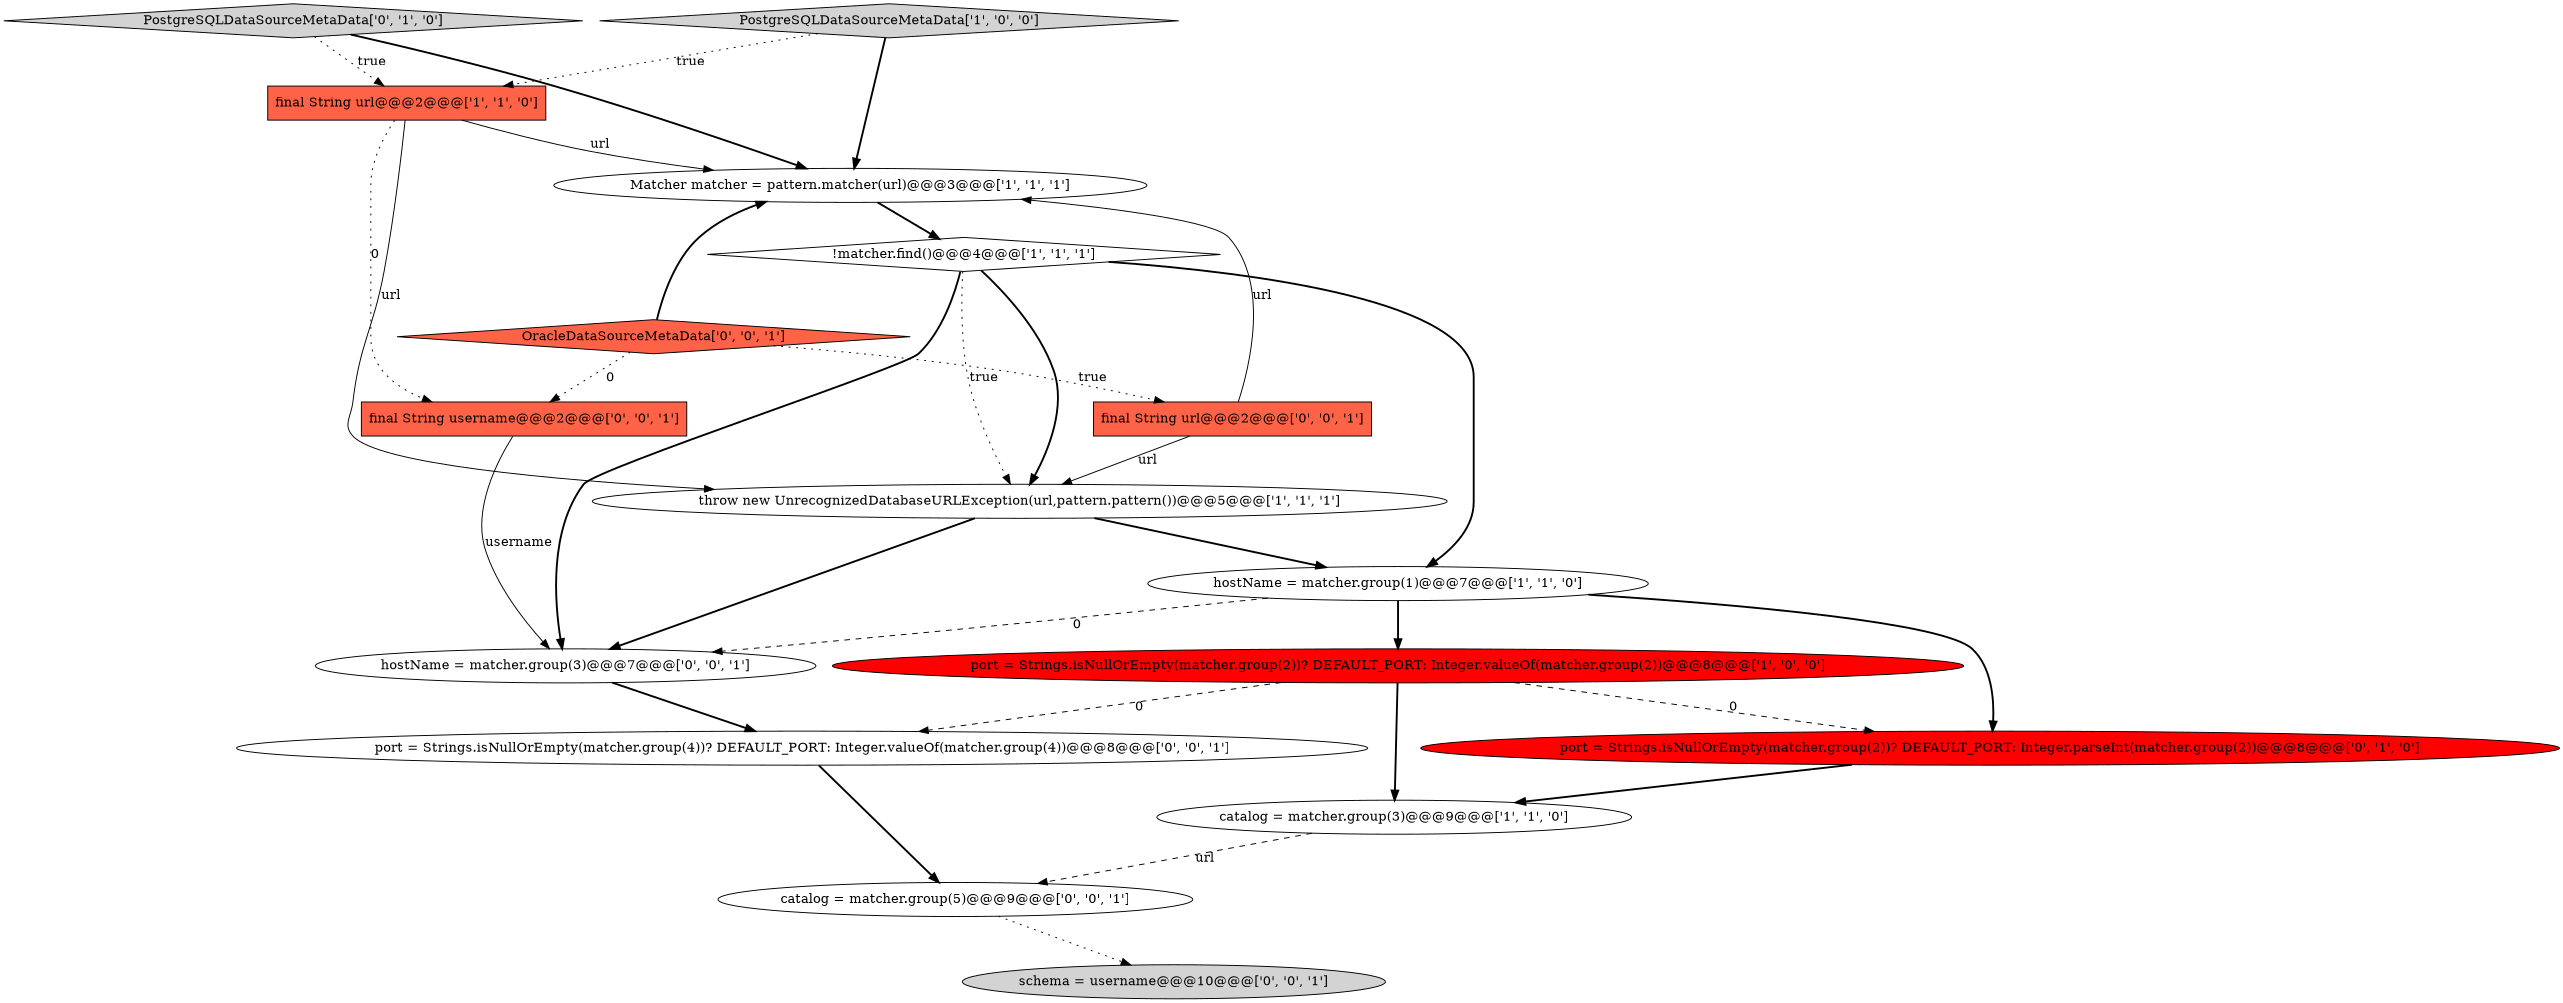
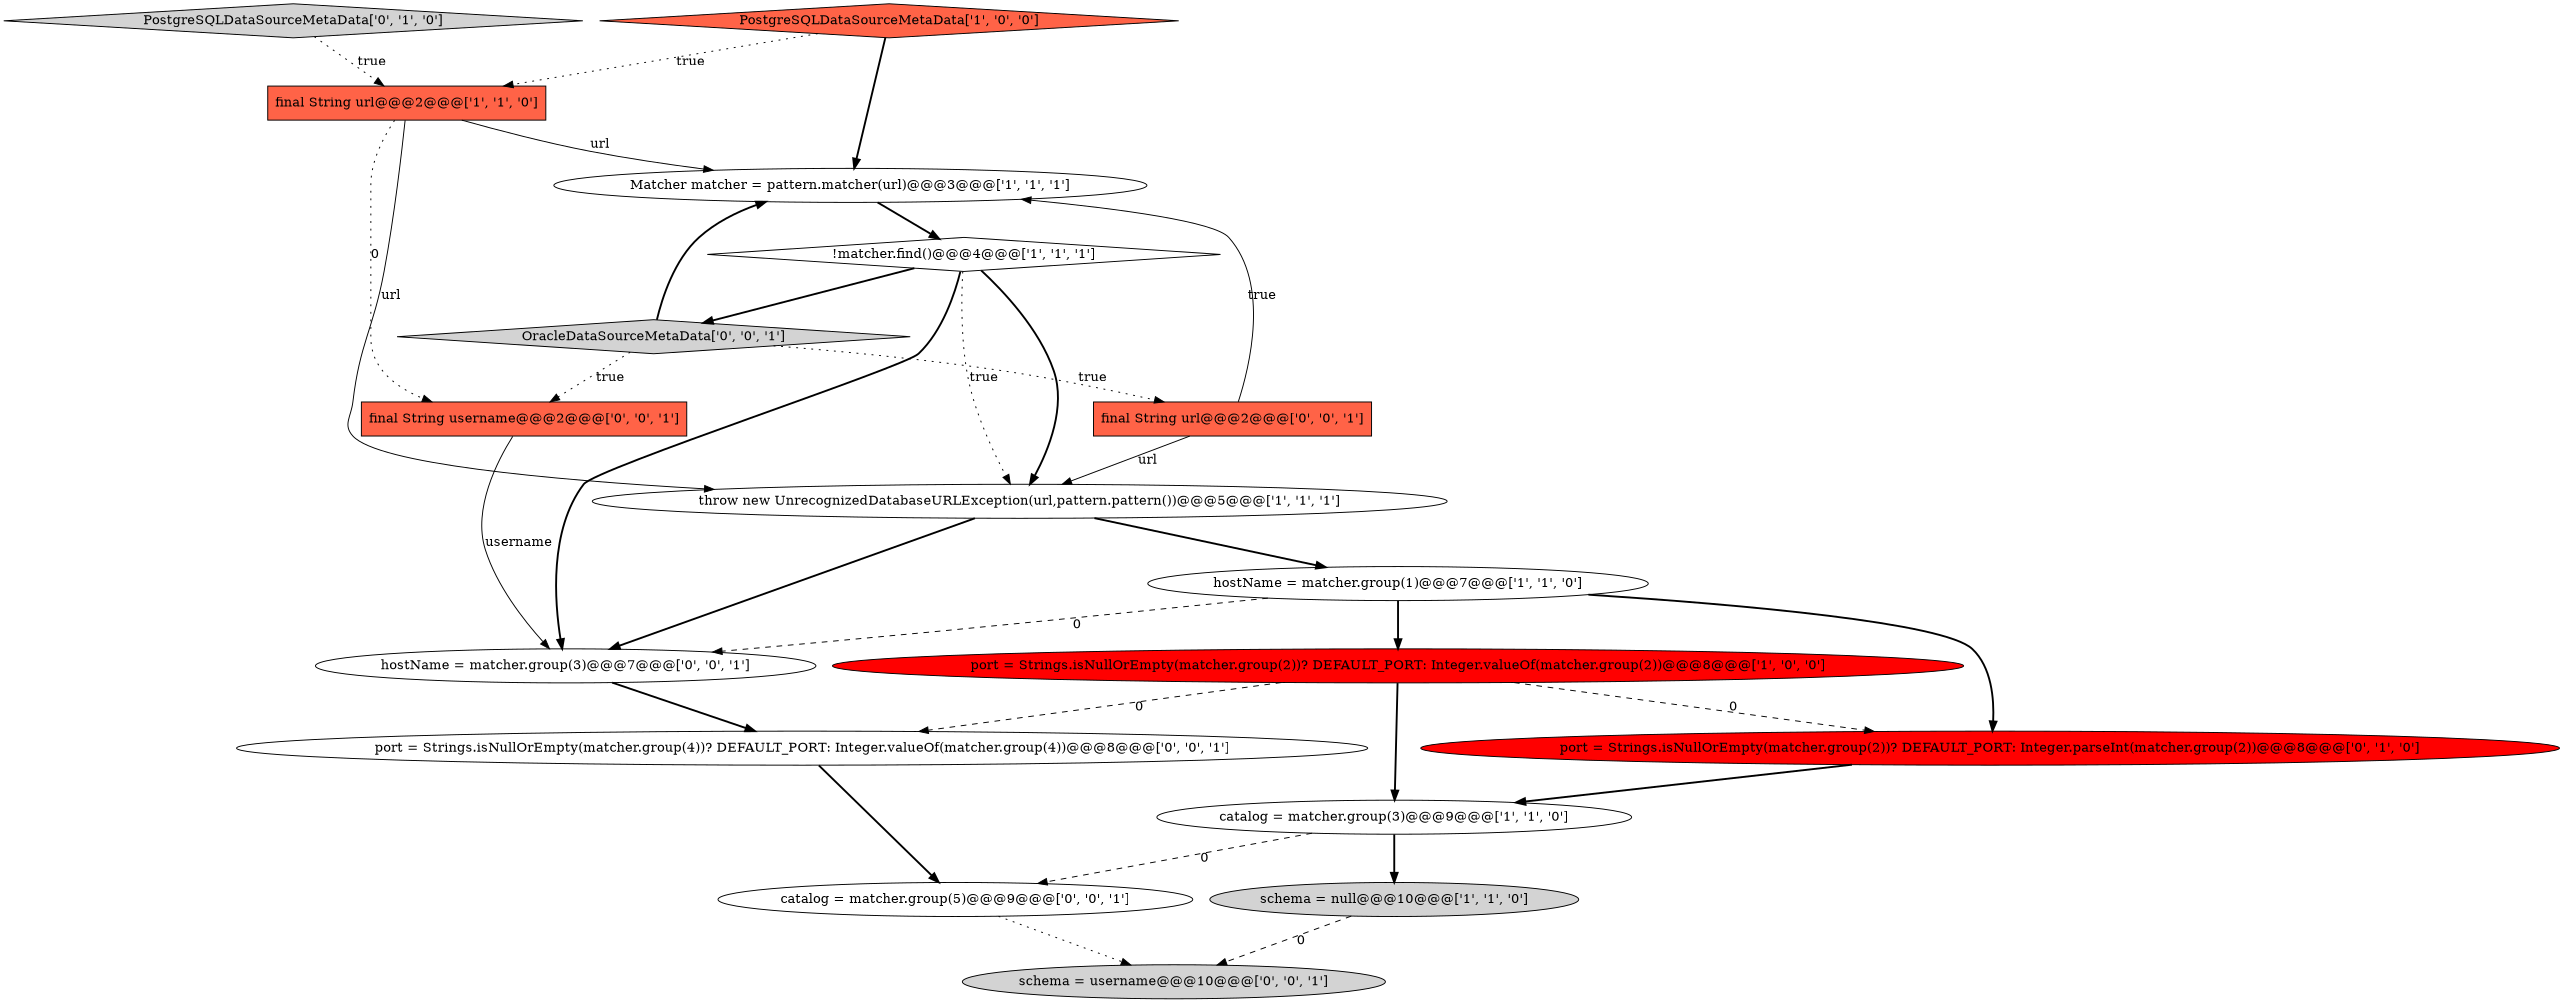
(889, 21) -> (889, 21)
(576, 92) -> none
(1262, 296) -> (1262, 296)
(1403, 312) -> (814, 294)
(654, 337) -> (654, 337)
(611, 378) -> (611, 378)
(1205, 858) -> (1205, 858)
none -> (1394, 899)
